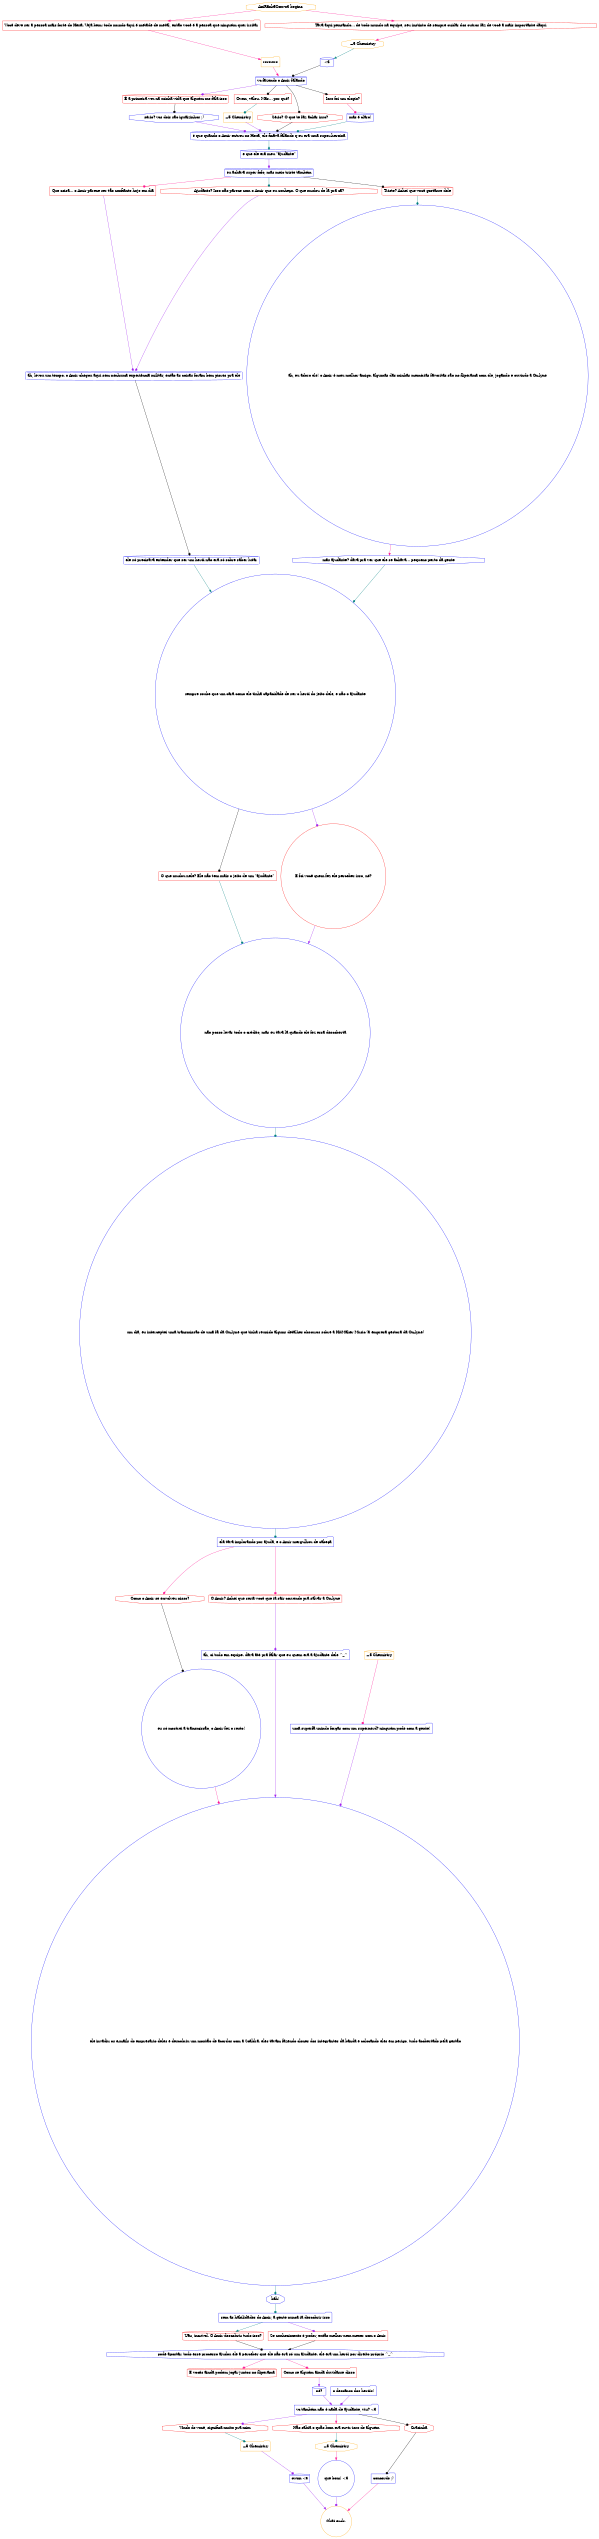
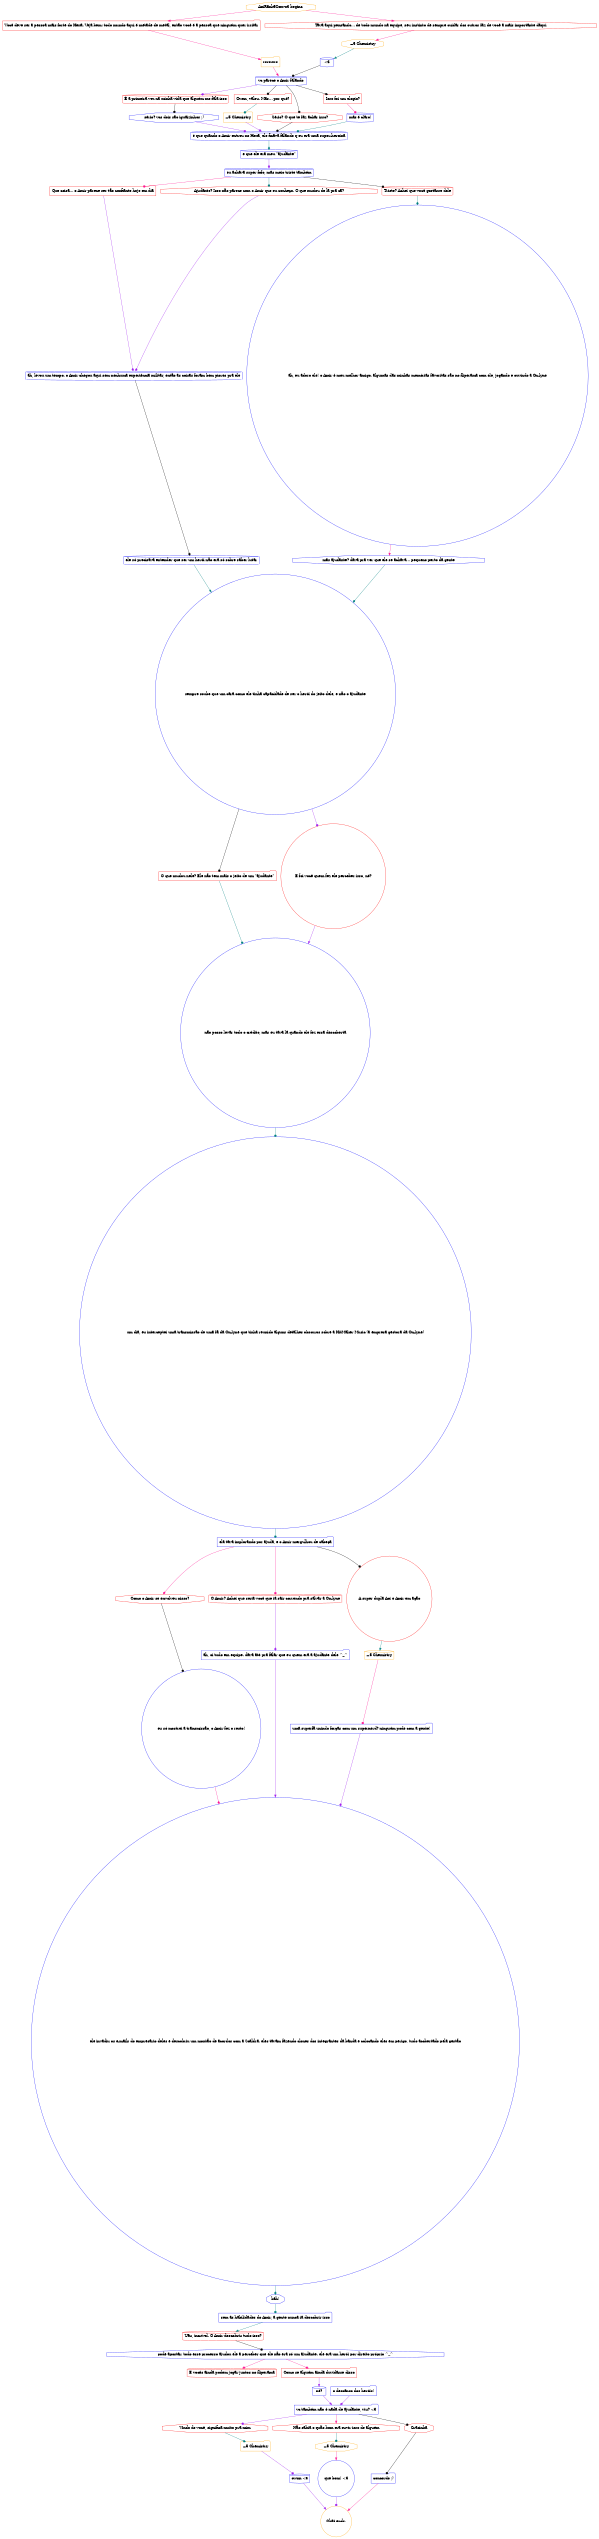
(281, 81) -> (281, 81)
none -> (389, 1599)
(328, 2336) -> none
